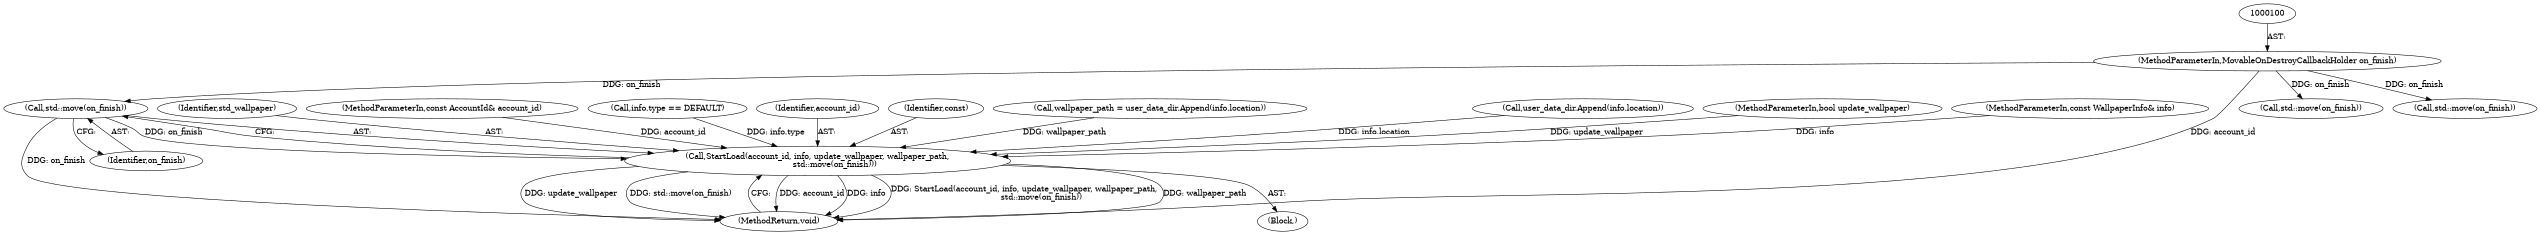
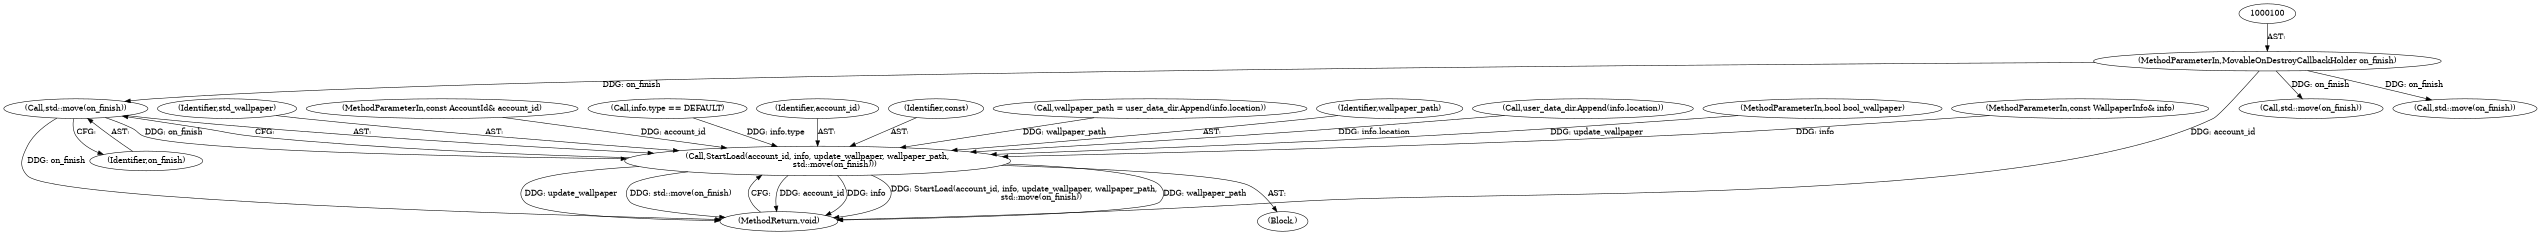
none -> (1390, 109)
(1823, 109) -> (1823, 109)
